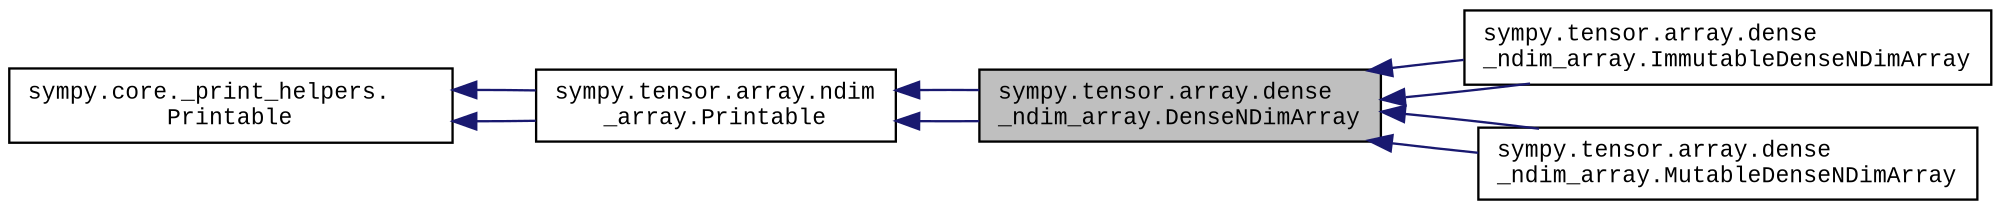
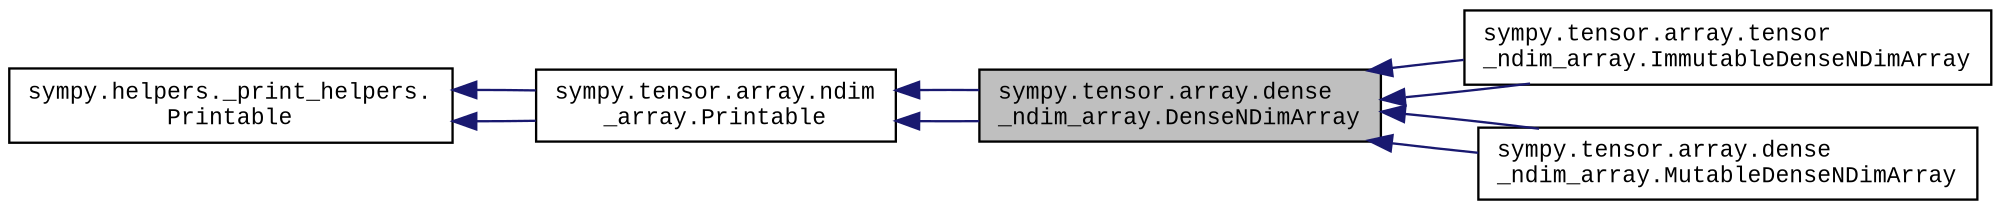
(1728, 48) -> (1728, 48)
(231, 106) -> (231, 106)
